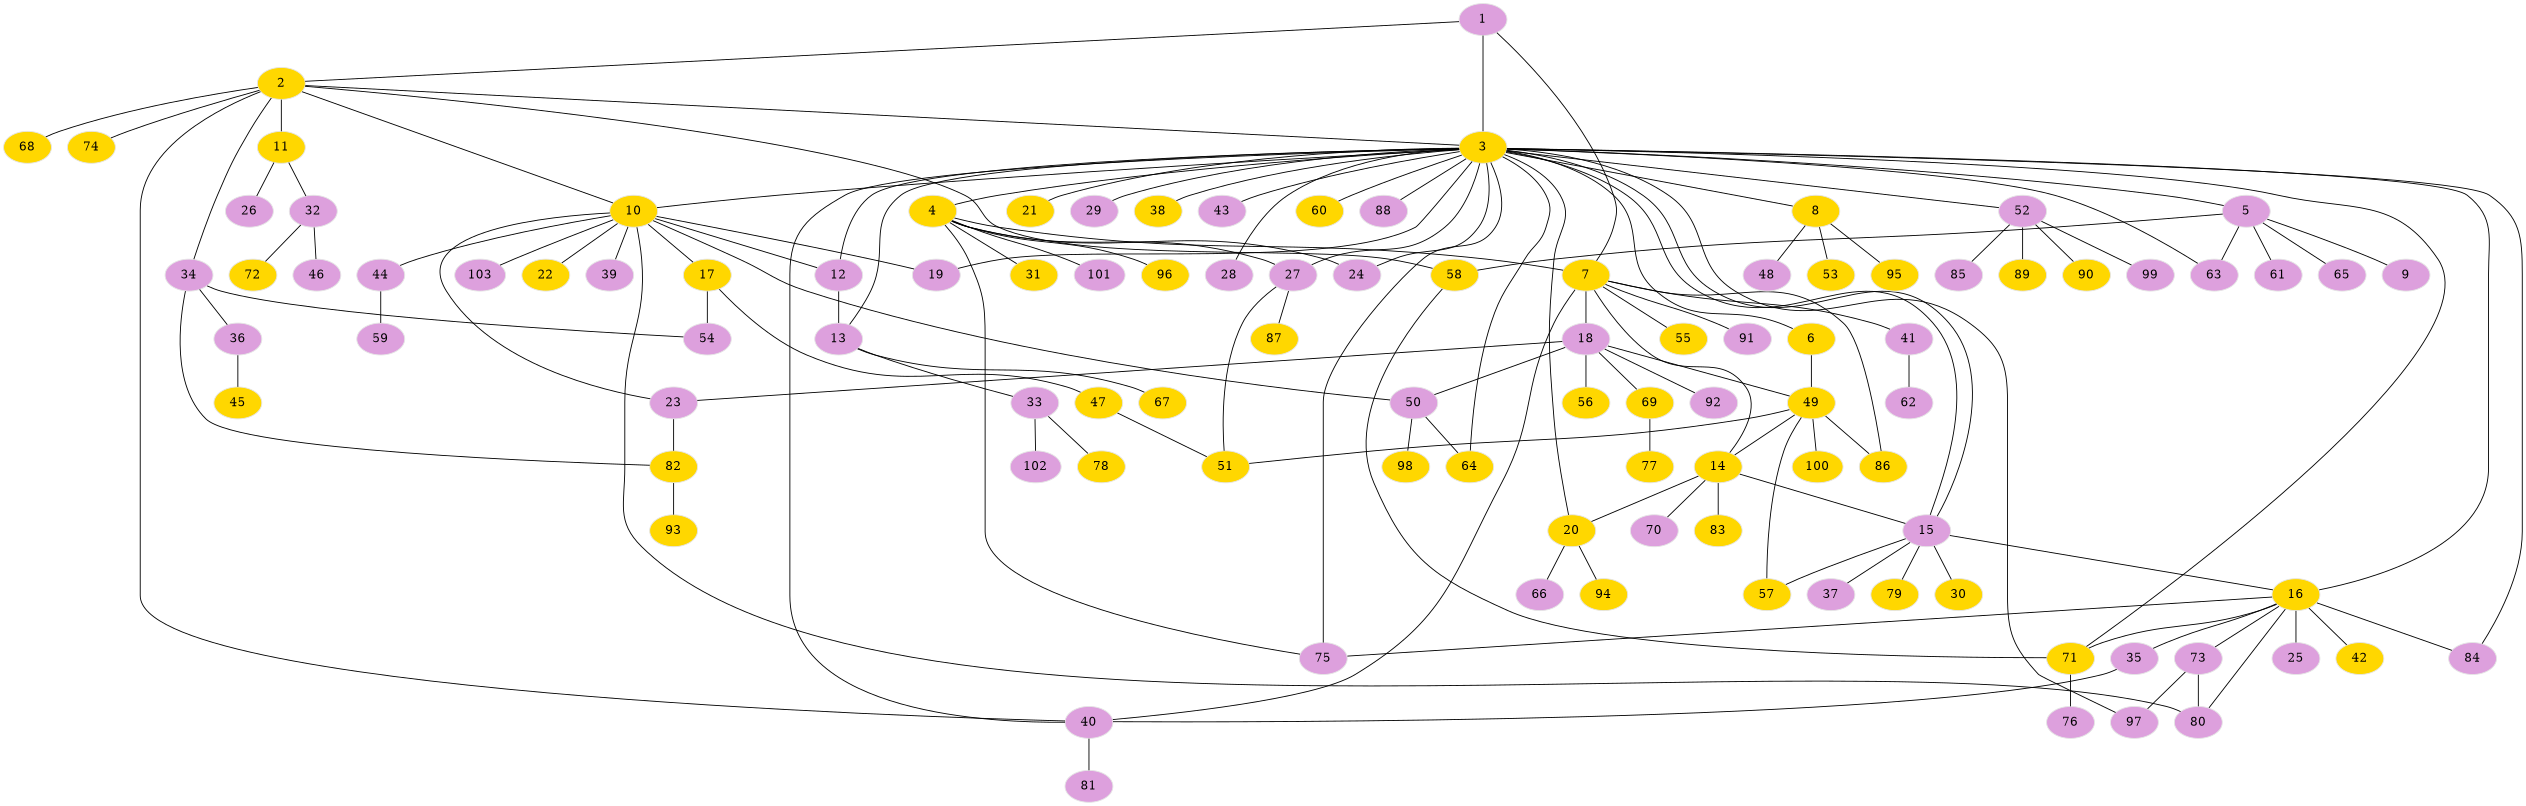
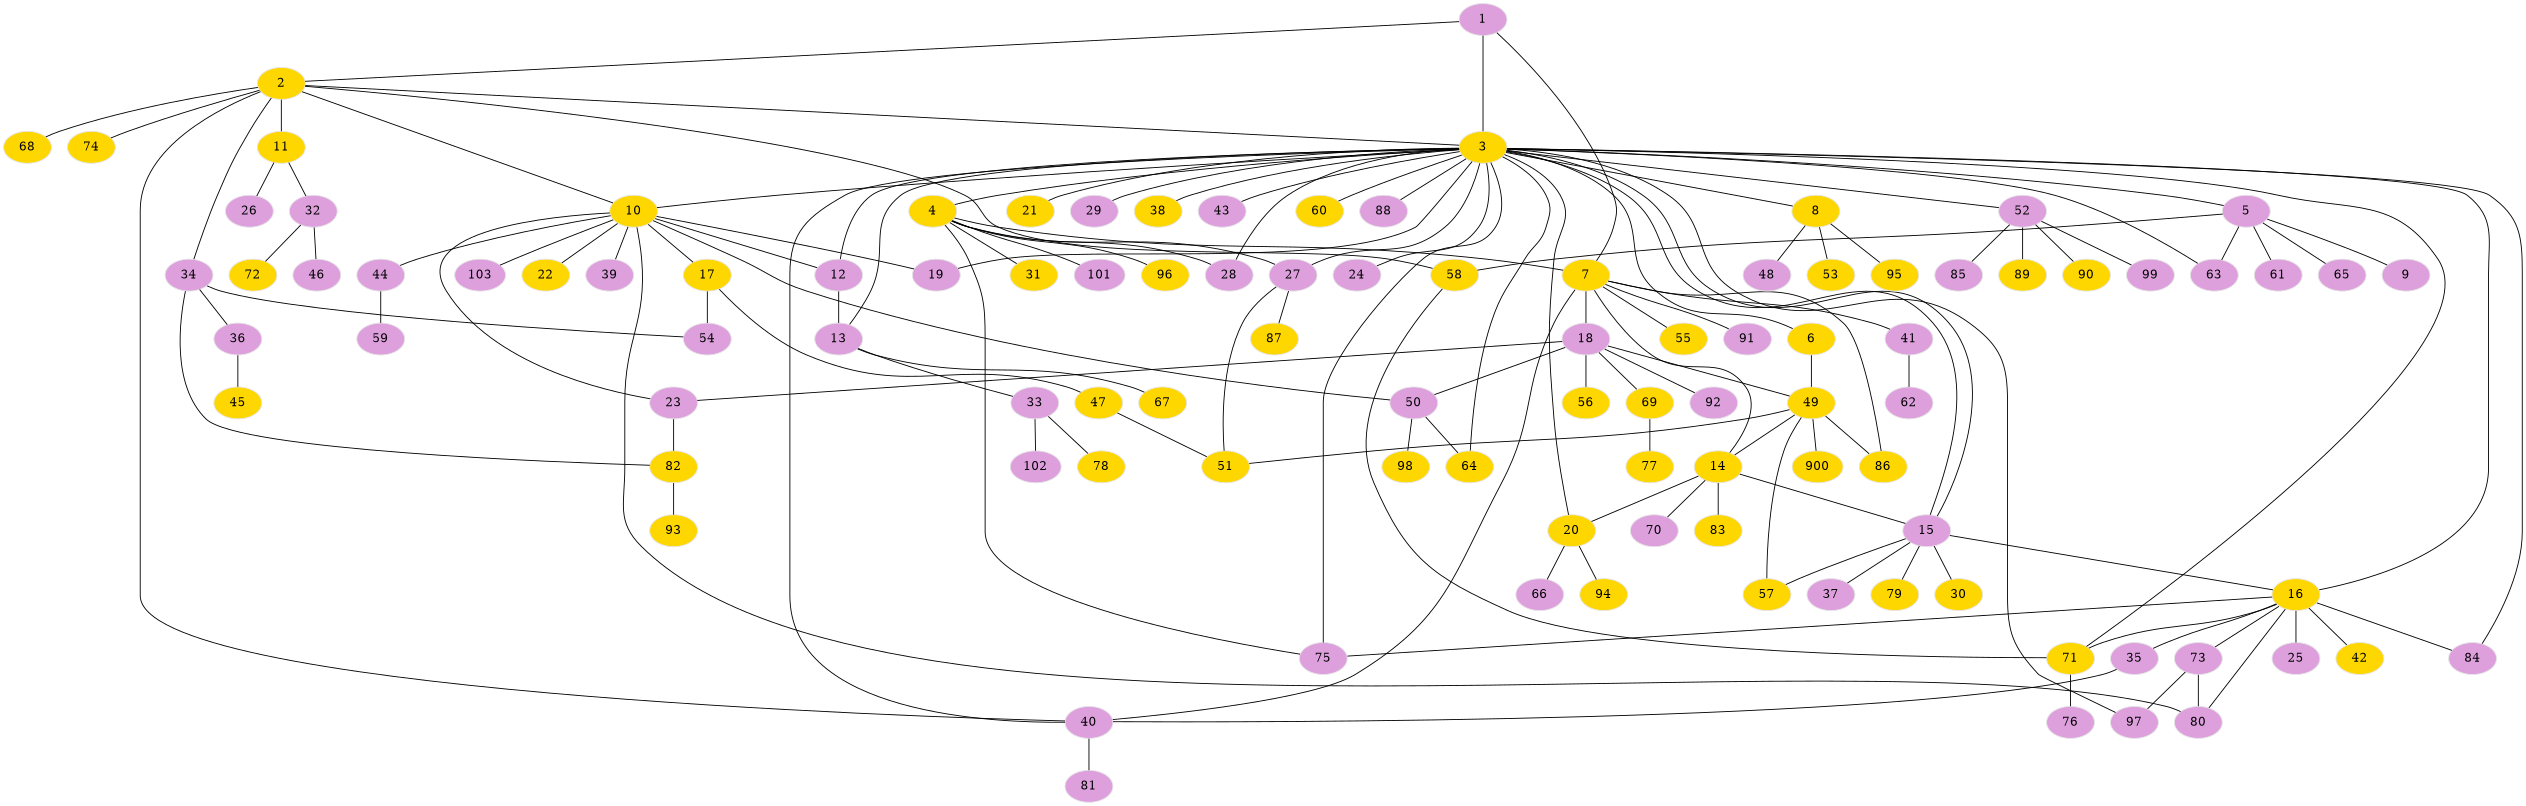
(1145, 242) -> (1081, 242)
(1818, 467) -> (1818, 467)
